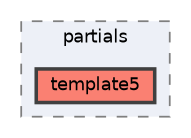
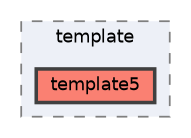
(95, 38) -> (95, 38)
